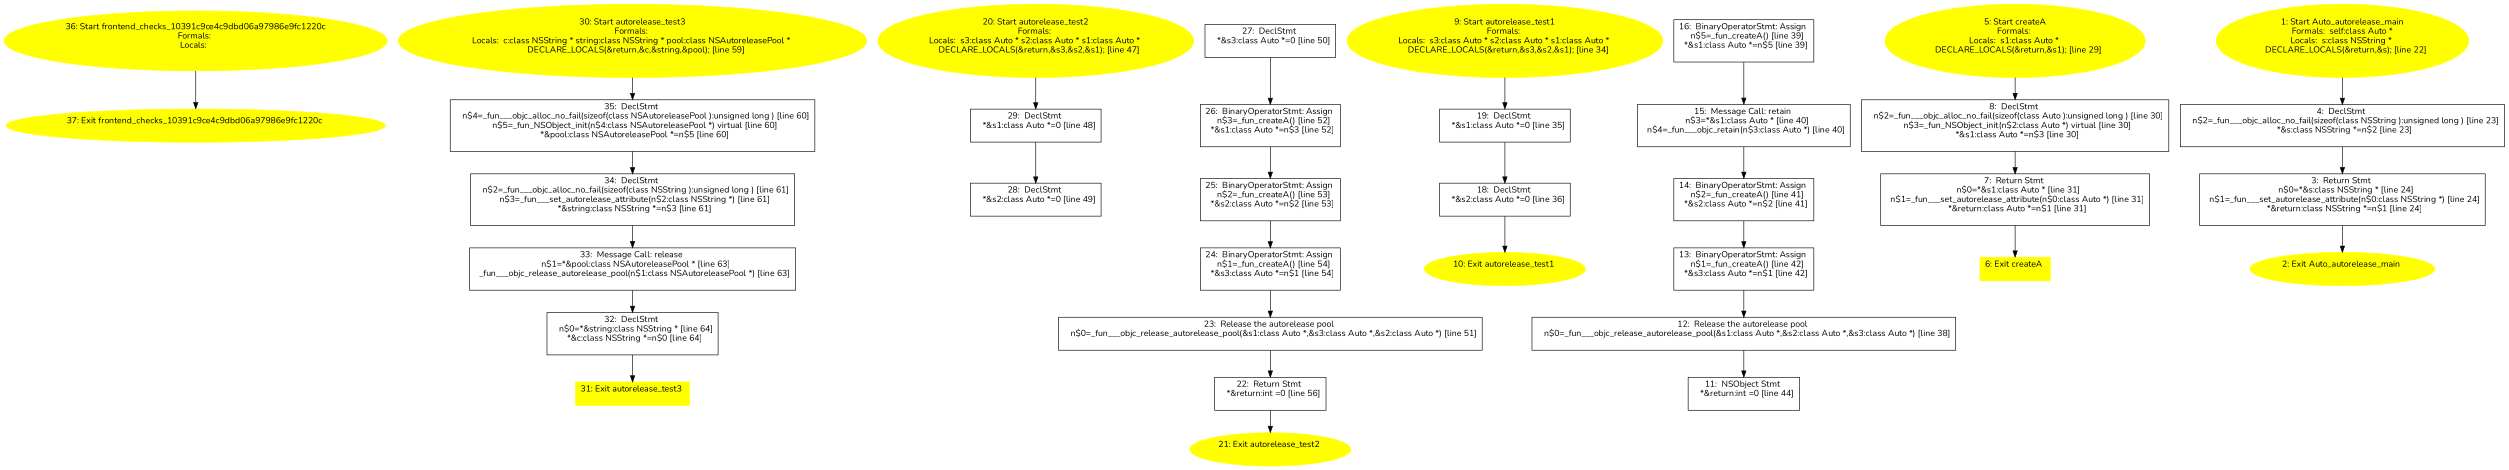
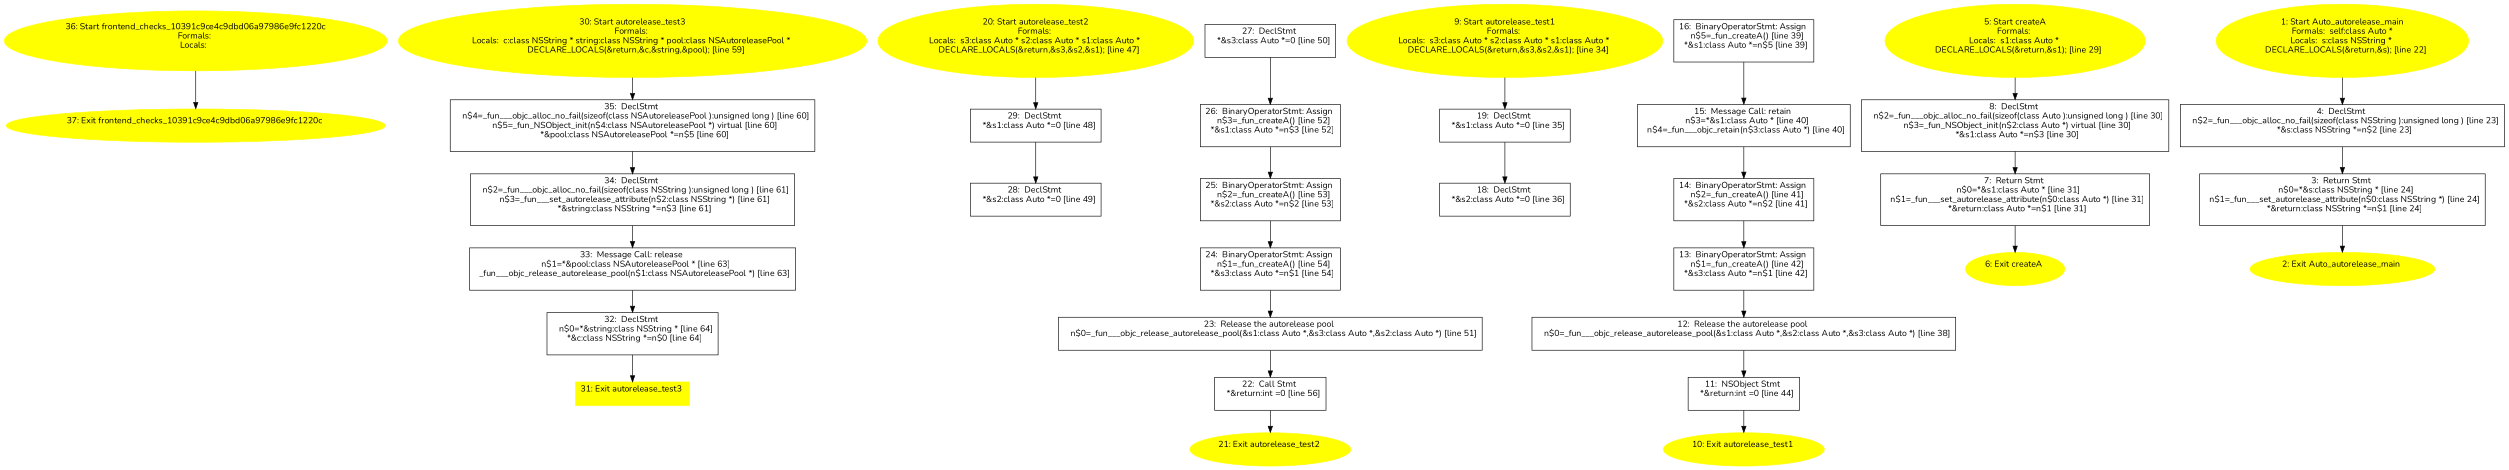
(1505, 231) -> (1744, 418)
(2015, 269) -> (2015, 269)
(1270, 394) -> (1270, 394)
